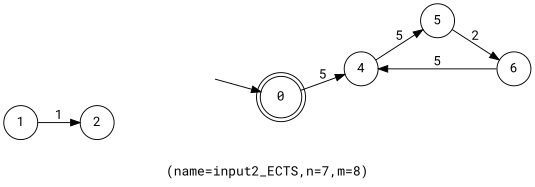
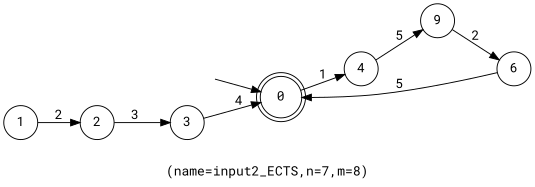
(438, 21) -> (438, 21)
(442, 69) -> (405, 91)
(323, 75) -> (323, 75)
(59, 116) -> (59, 116)
none -> (187, 123)
